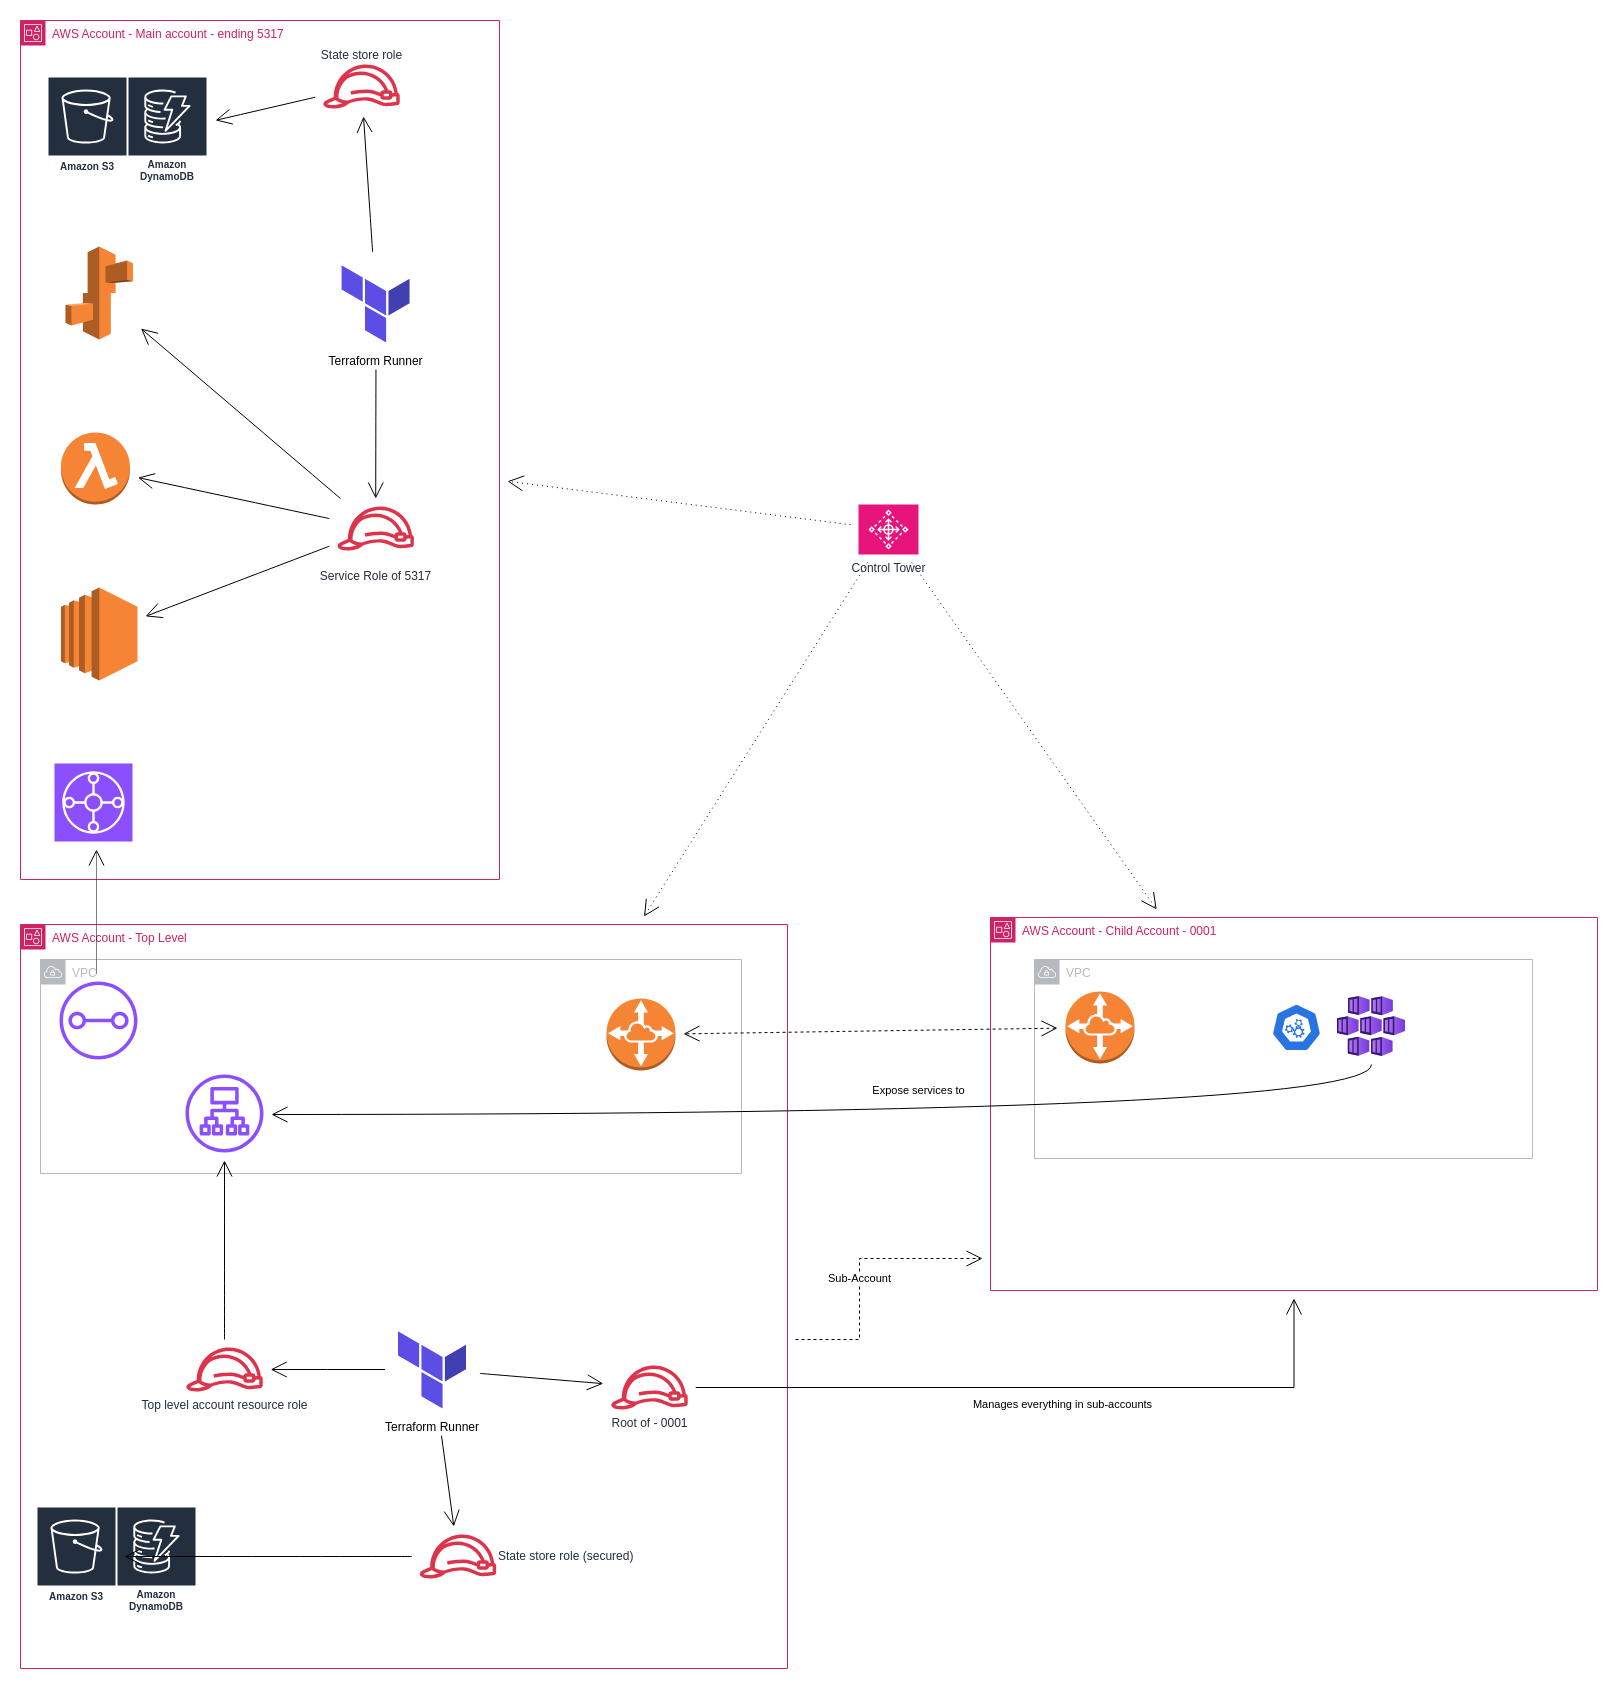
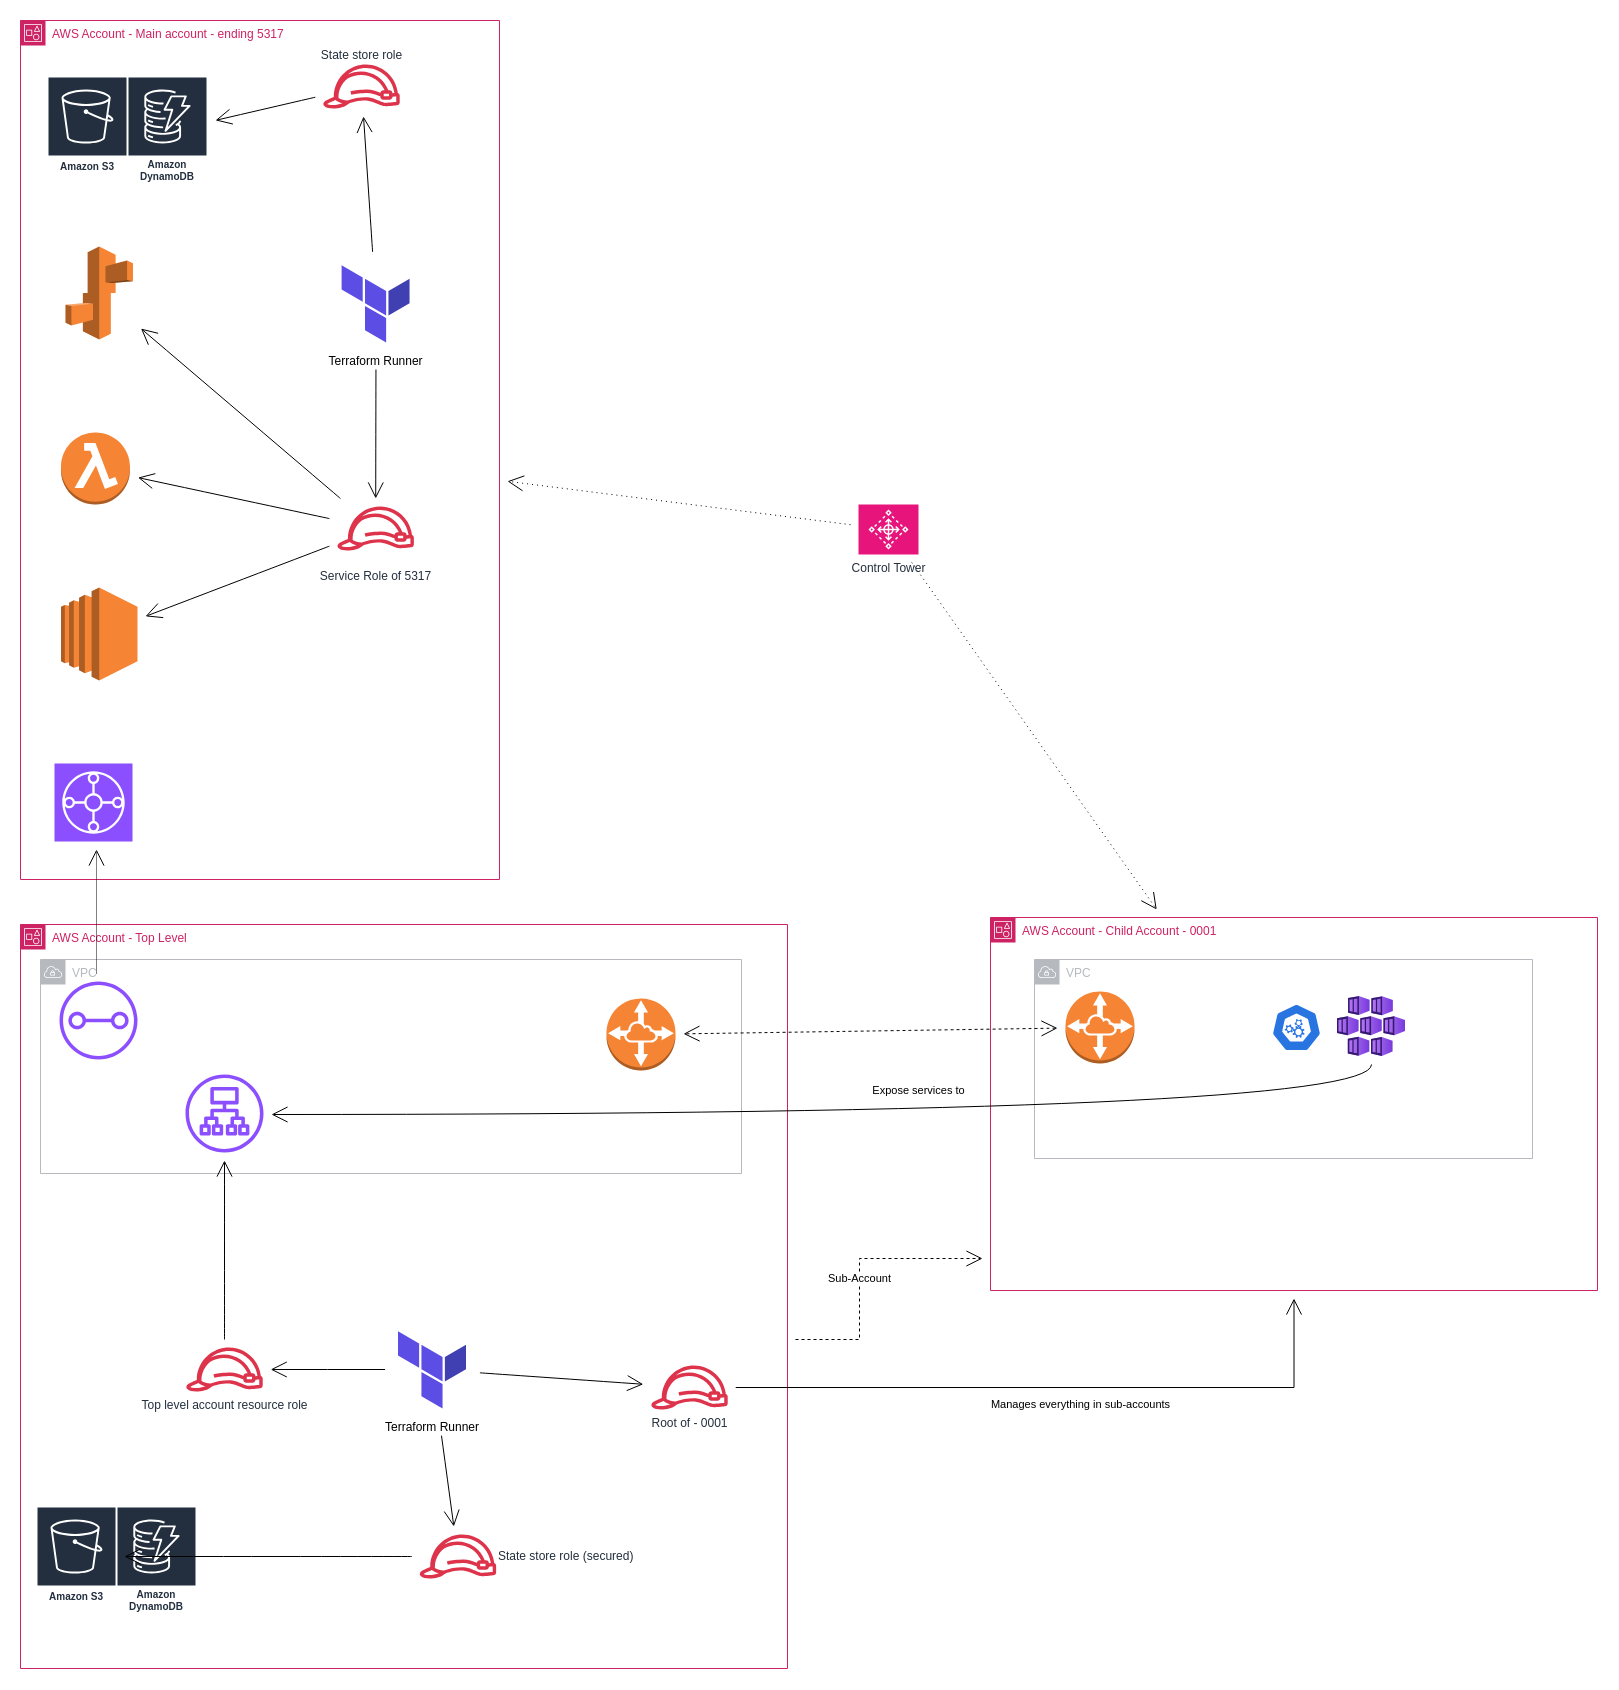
(685, 852) -> none
(650, 1388) -> (690, 1388)
